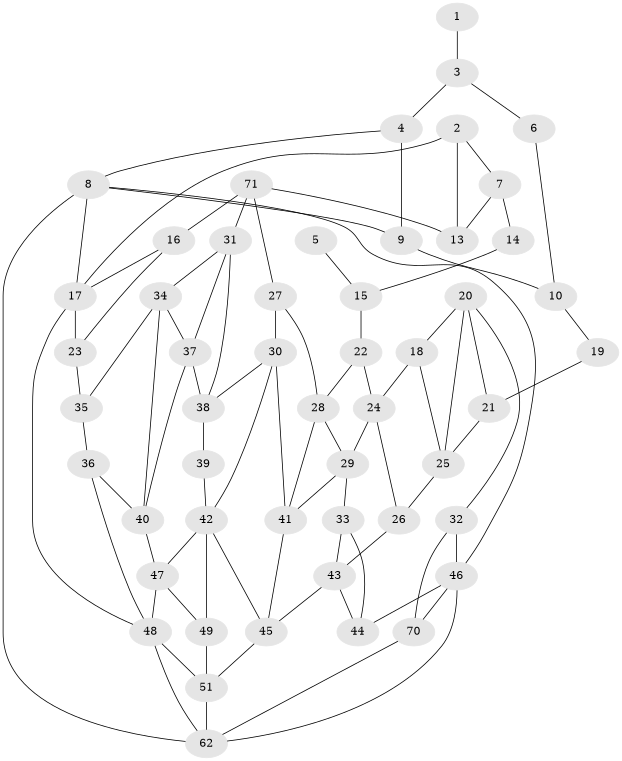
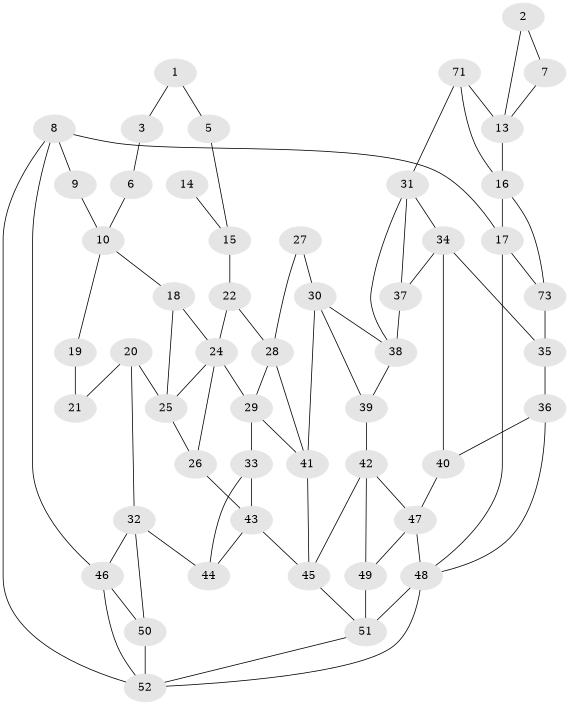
none -> (192, 101)
(401, 129) -> none
none -> (502, 157)
(243, 164) -> none
(507, 213) -> none
(264, 241) -> none
(441, 325) -> (139, 269)
(75, 352) -> (545, 297)
(164, 436) -> none
(466, 436) -> (191, 380)
(248, 439) -> (341, 353)
(407, 604) -> (172, 548)
(414, 632) -> (145, 632)
(207, 744) -> (145, 688)
